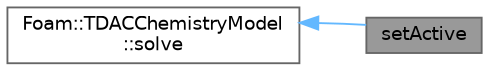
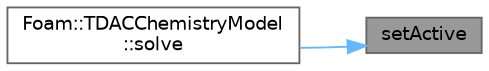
(342, 24) -> (324, 47)
